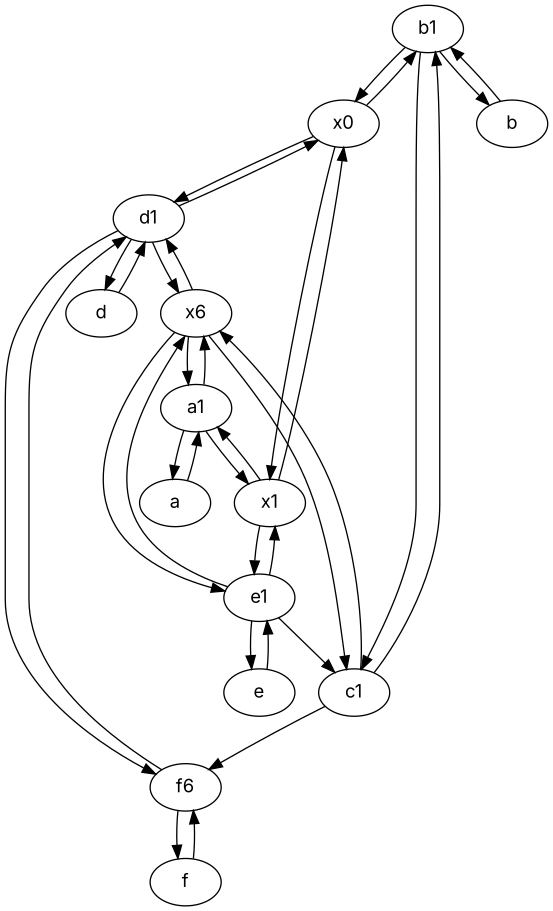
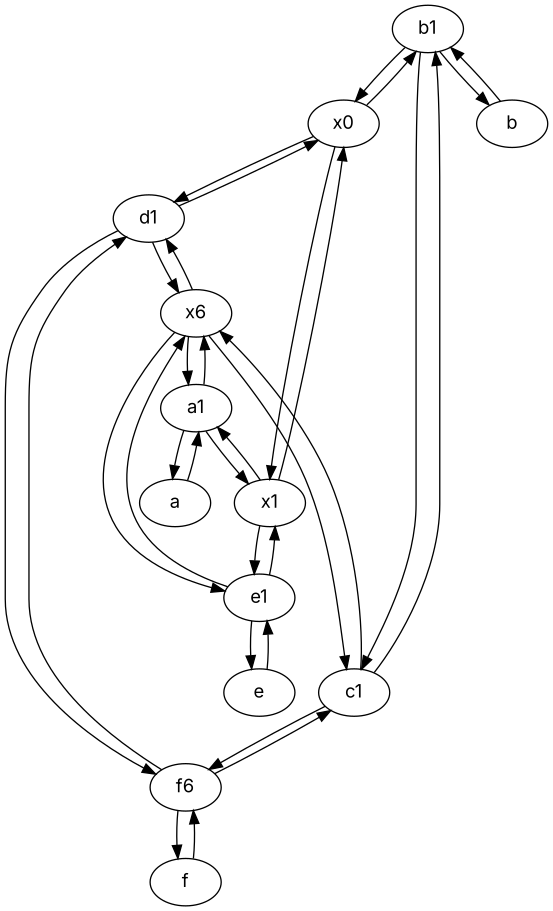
(101, 313) -> none
(302, 640) -> (267, 746)
